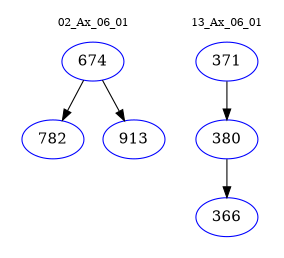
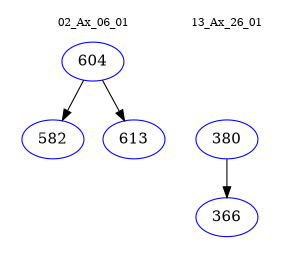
(227, 23) -> (227, 23)
(93, 62) -> (93, 62)
(227, 62) -> none
(53, 139) -> (53, 139)
(134, 139) -> (134, 139)
